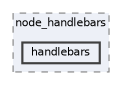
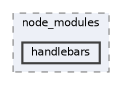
(61, 23) -> (61, 23)
